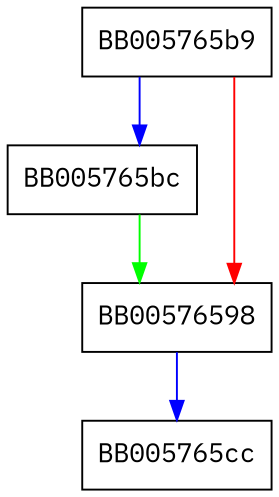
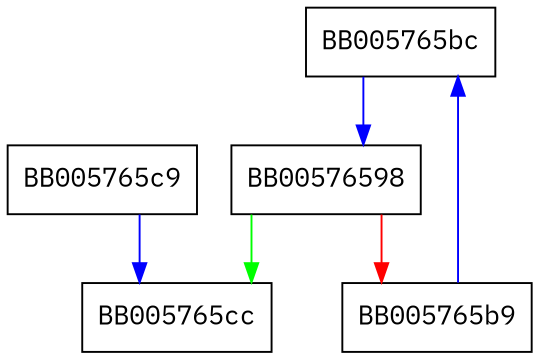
(234, 170) -> (382, 239)
none -> (102, 180)
(140, 239) -> (363, 101)
(177, 377) -> (251, 239)
